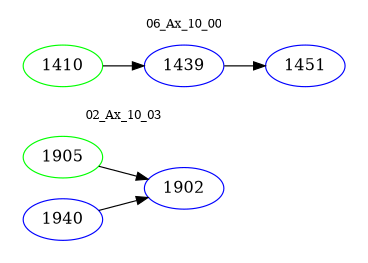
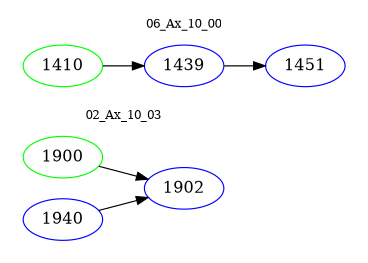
(63, 157) -> (63, 157)
